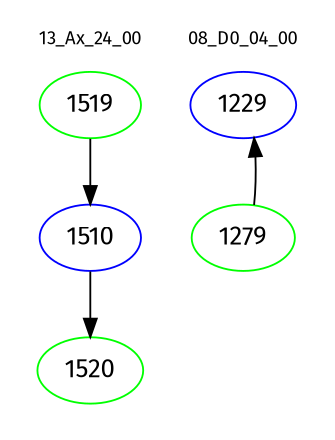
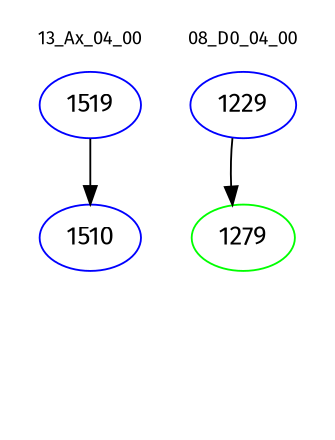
(90, 40) -> (90, 40)
(90, 105) -> (90, 105)
(256, 181) -> (231, 162)
(90, 370) -> none
